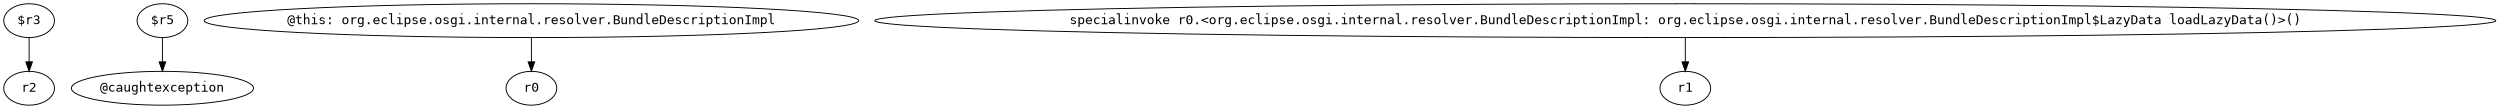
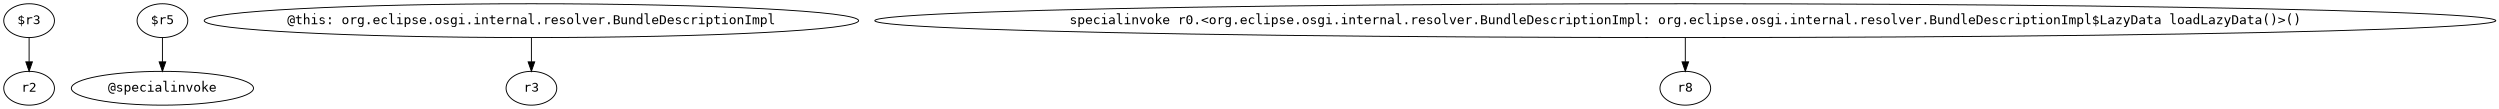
(162, 88) -> (162, 88)
(531, 88) -> (531, 88)
(1685, 88) -> (1685, 88)
